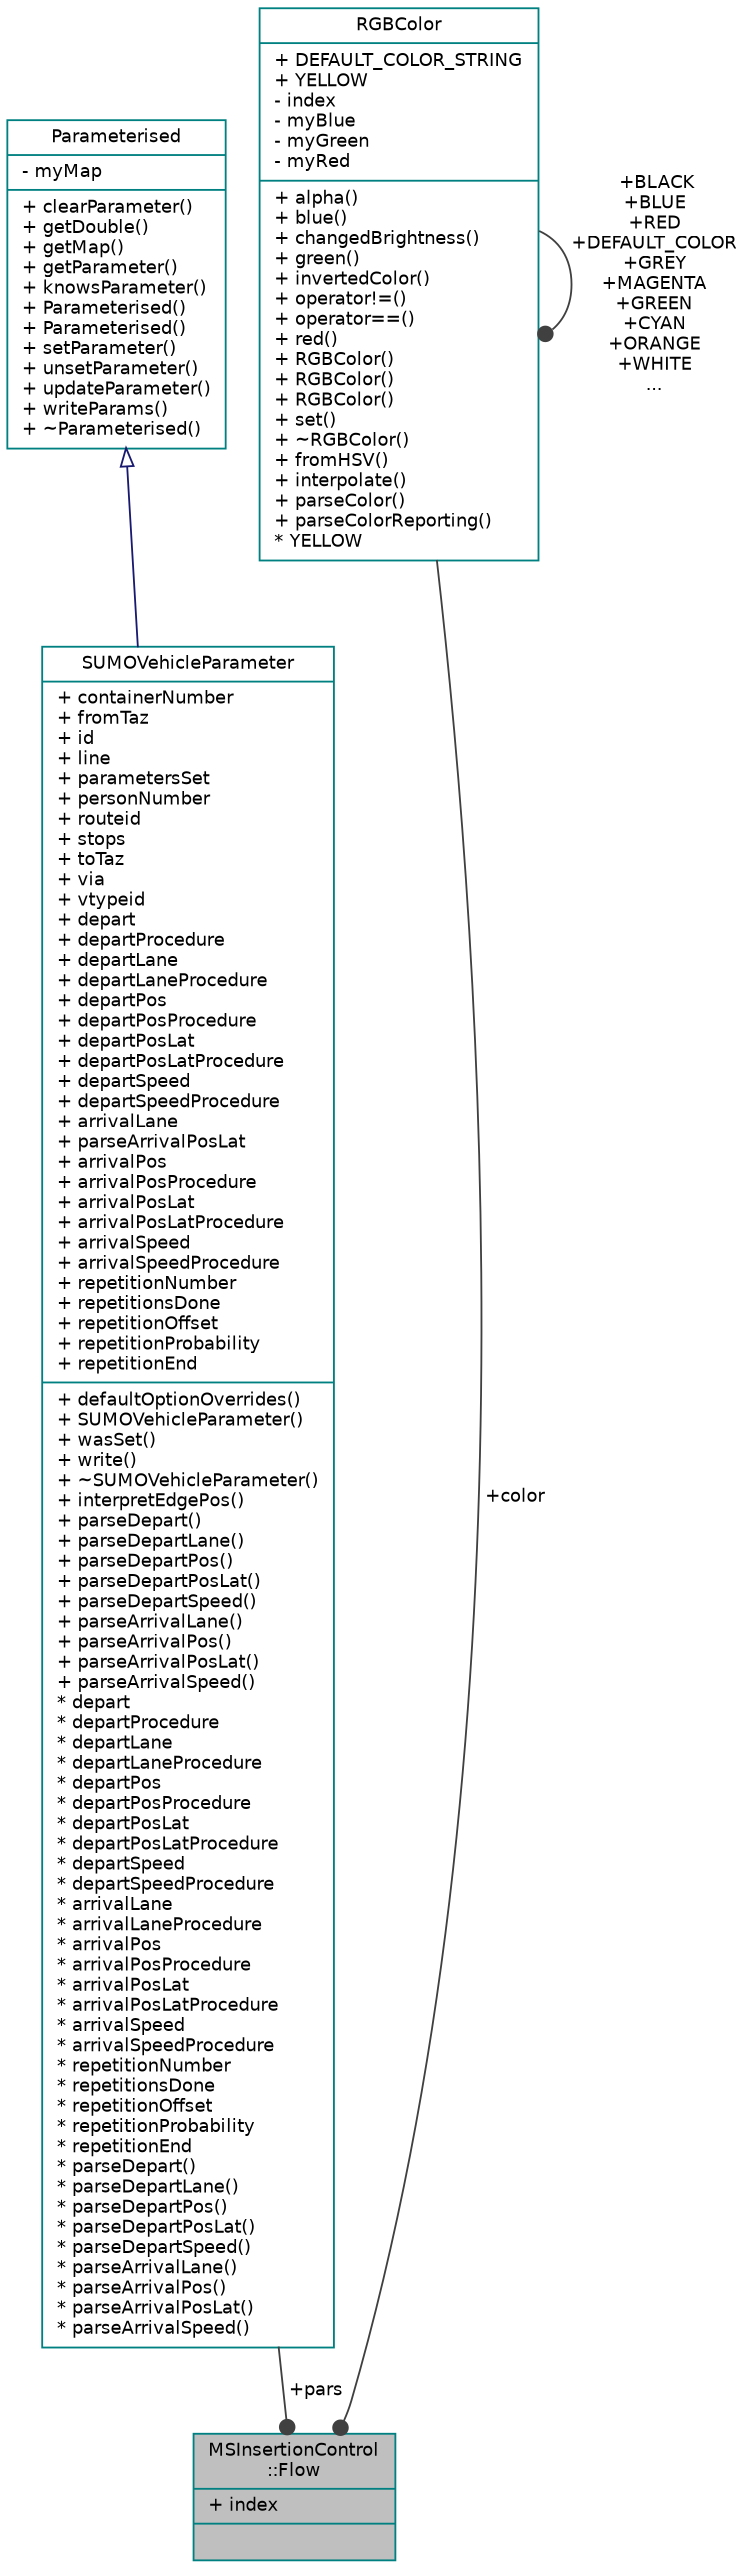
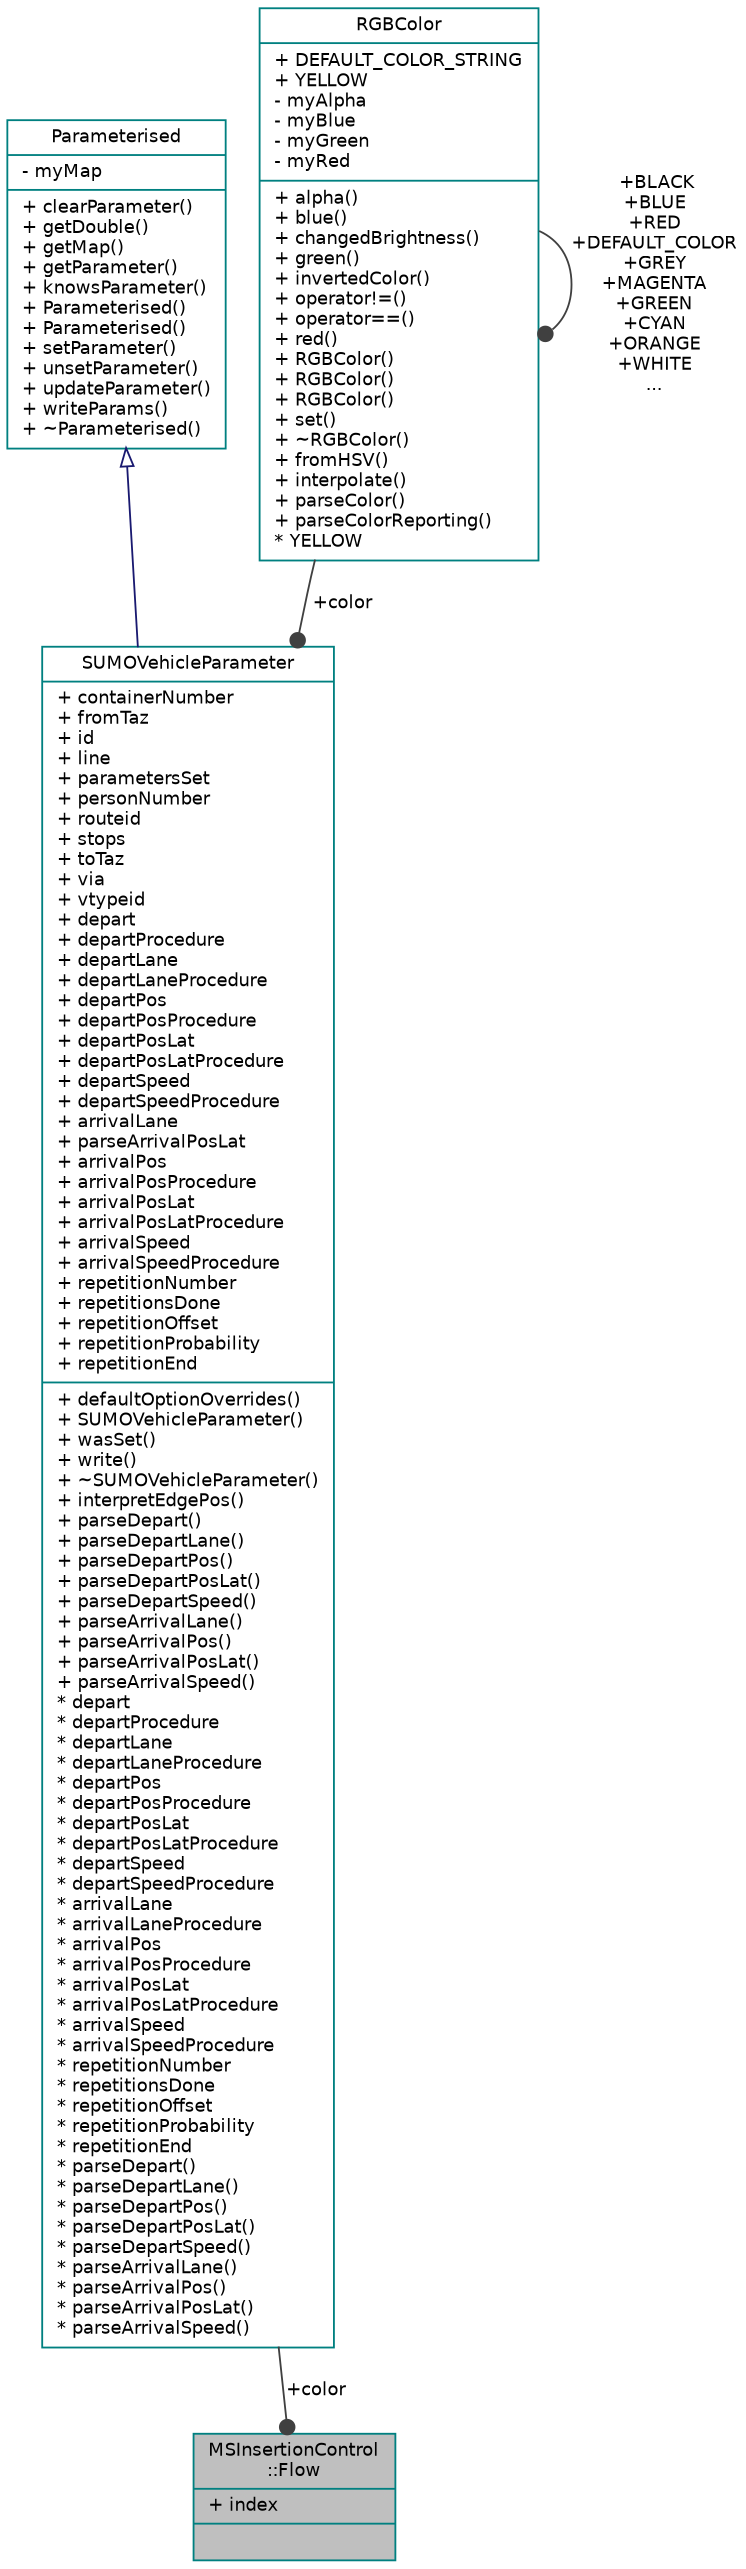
(305, 101) -> (321, 101)
(477, 1496) -> (307, 596)
(314, 2391) -> (314, 2391)
